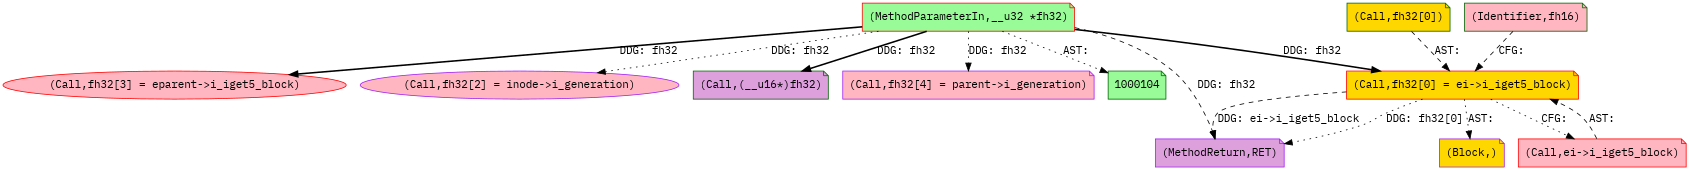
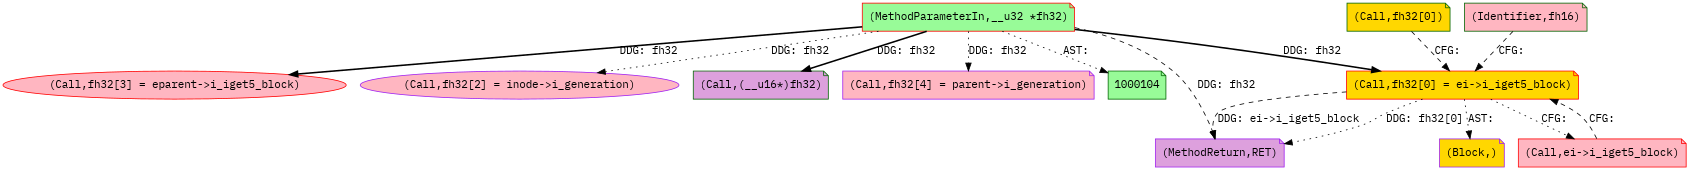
(1451, 51) -> (1451, 51)
(1605, 119) -> (1605, 119)
